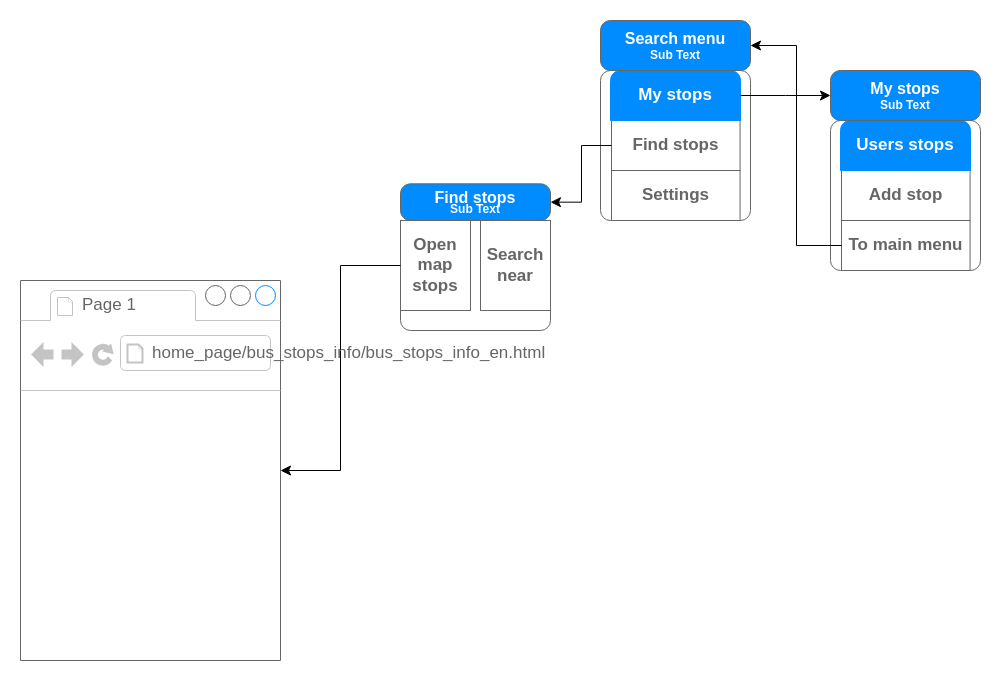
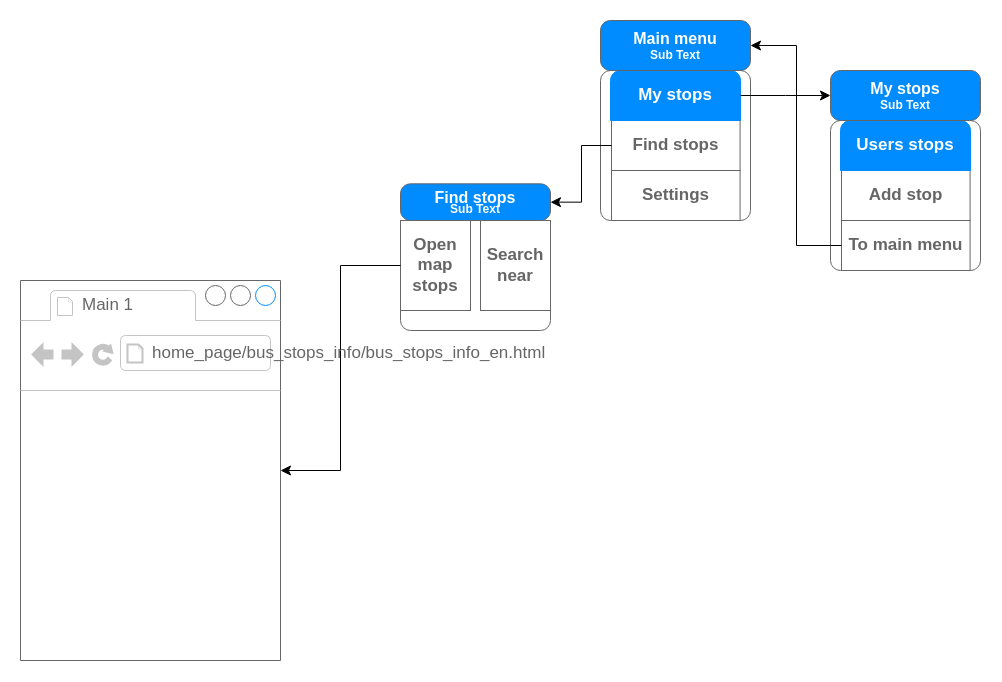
(676, 39) -> (676, 39)
(109, 306) -> (107, 306)
